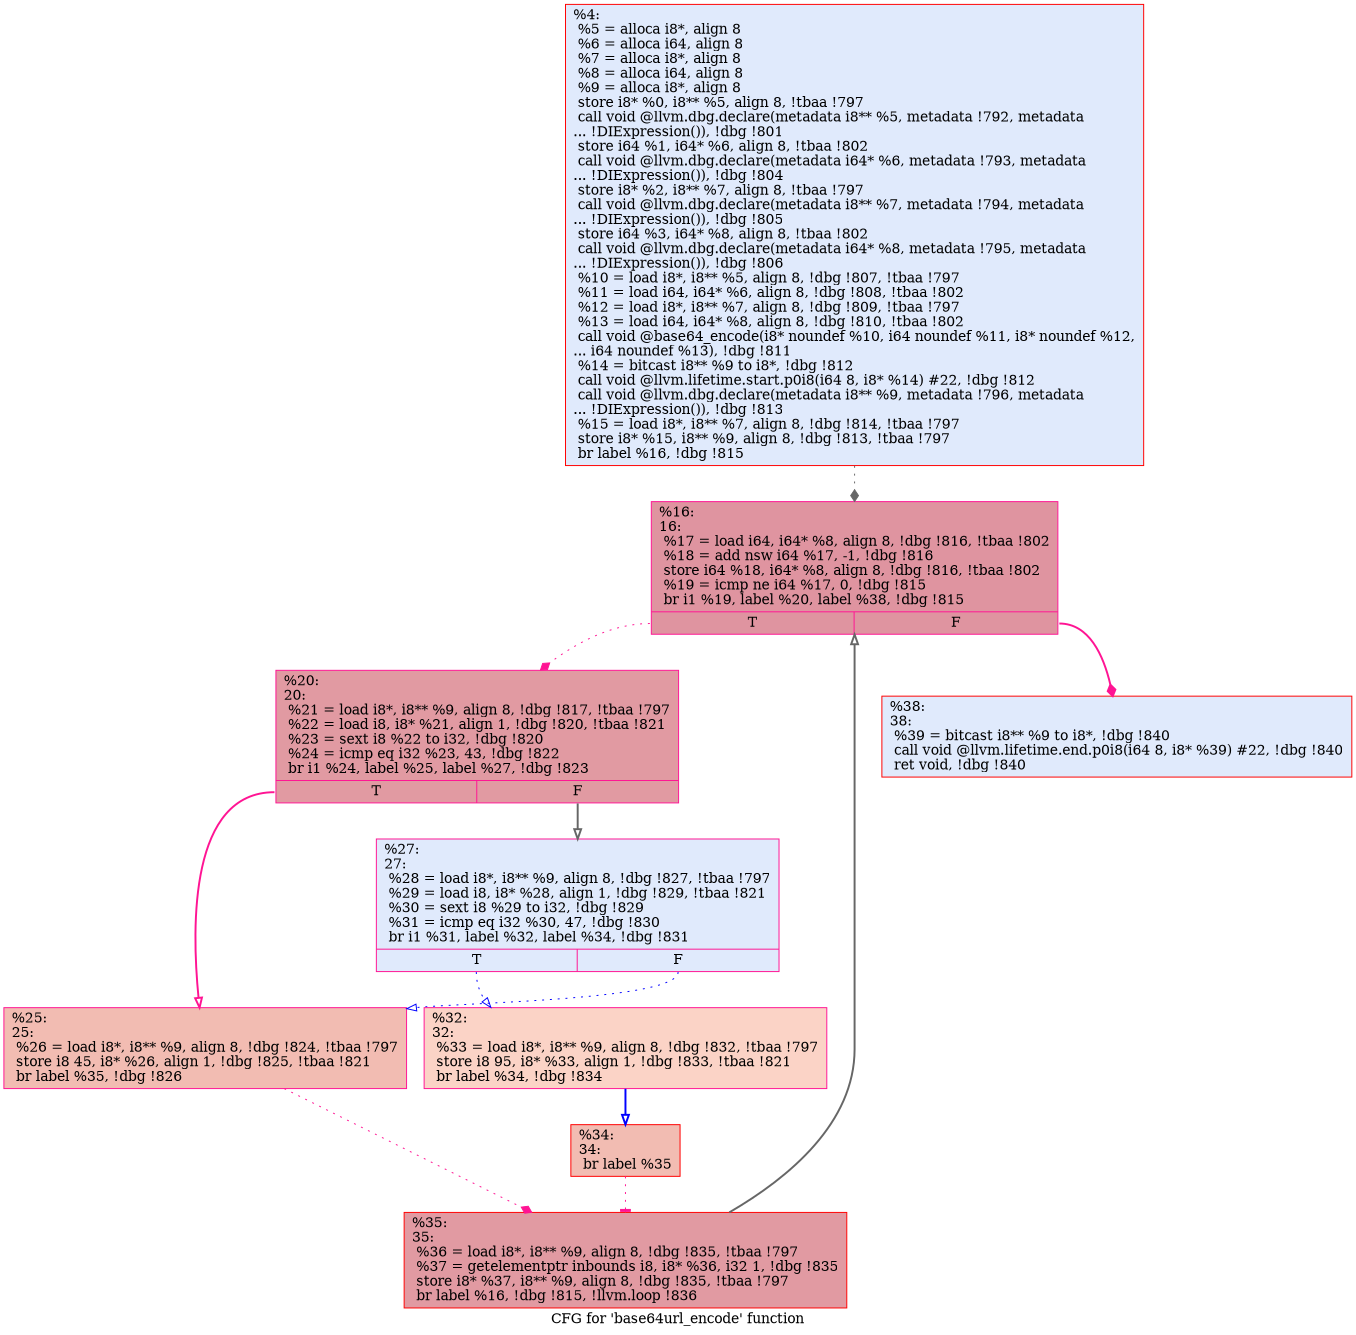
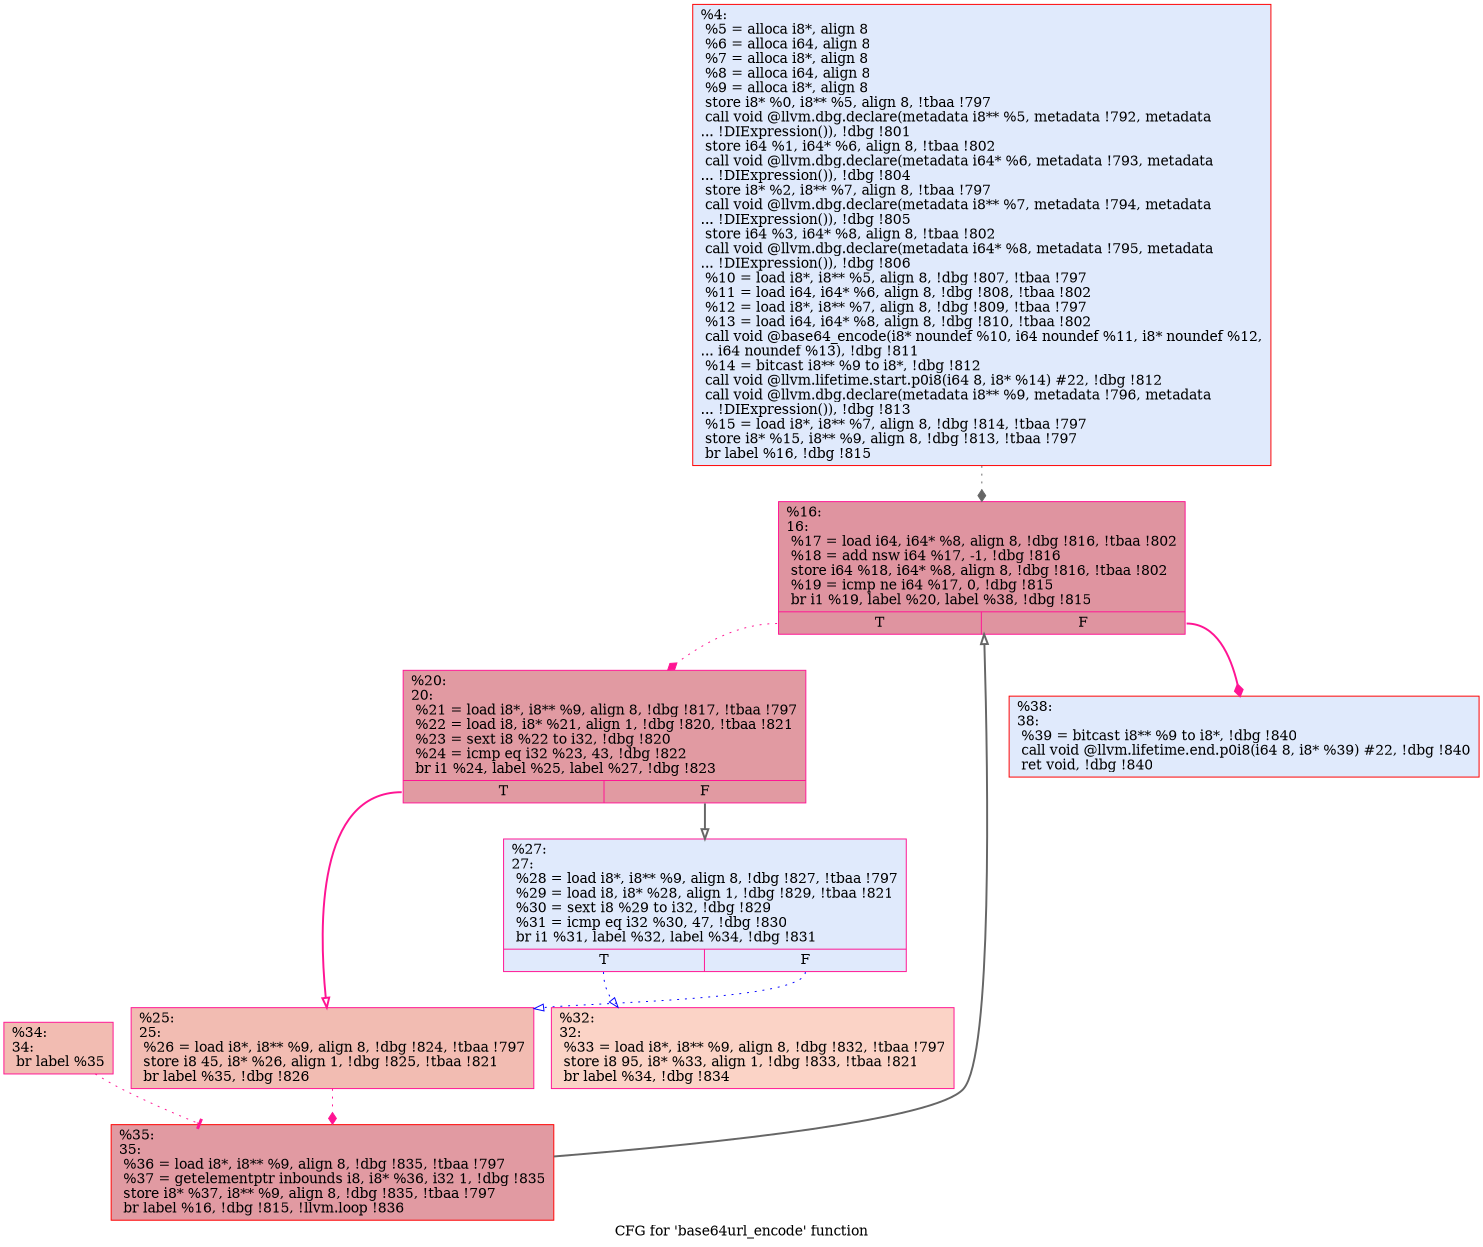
(625, 1102) -> none
(625, 1150) -> (59, 1048)
